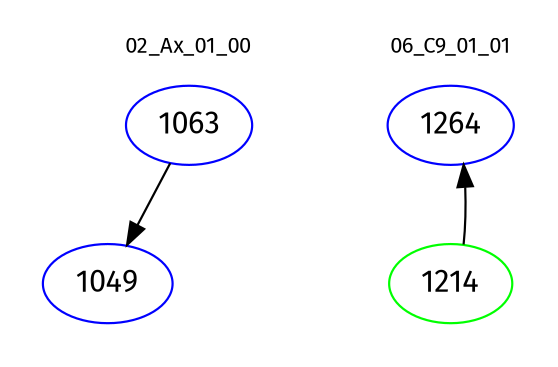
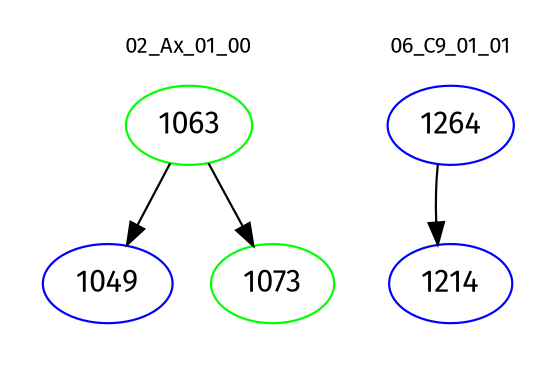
(189, 125) -> (189, 125)
(465, 216) -> (436, 193)
none -> (273, 284)
(451, 284) -> (451, 284)
